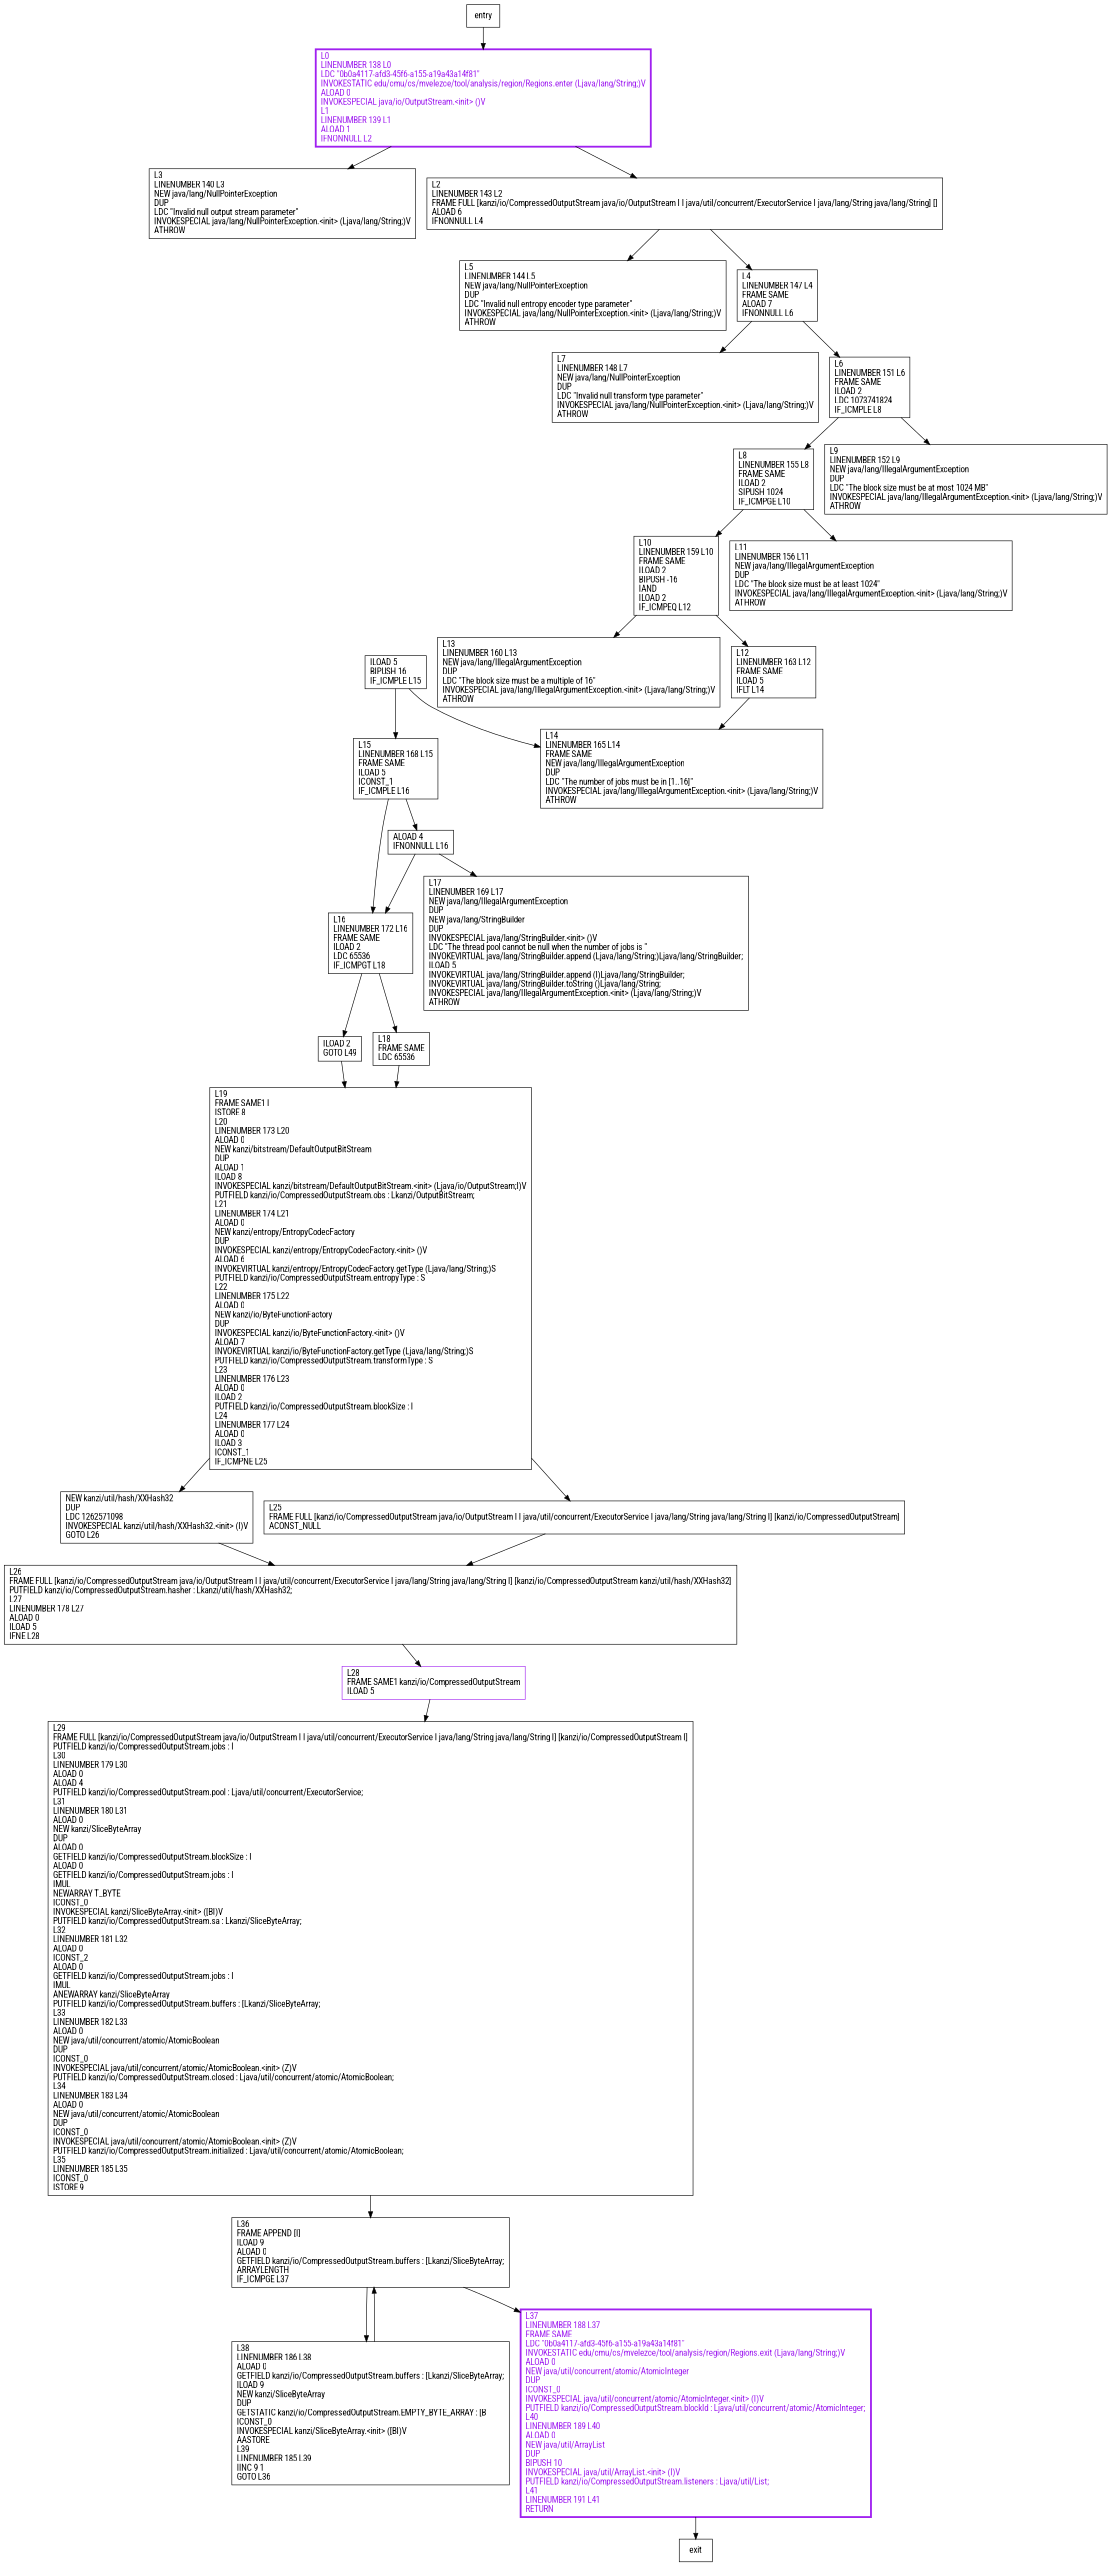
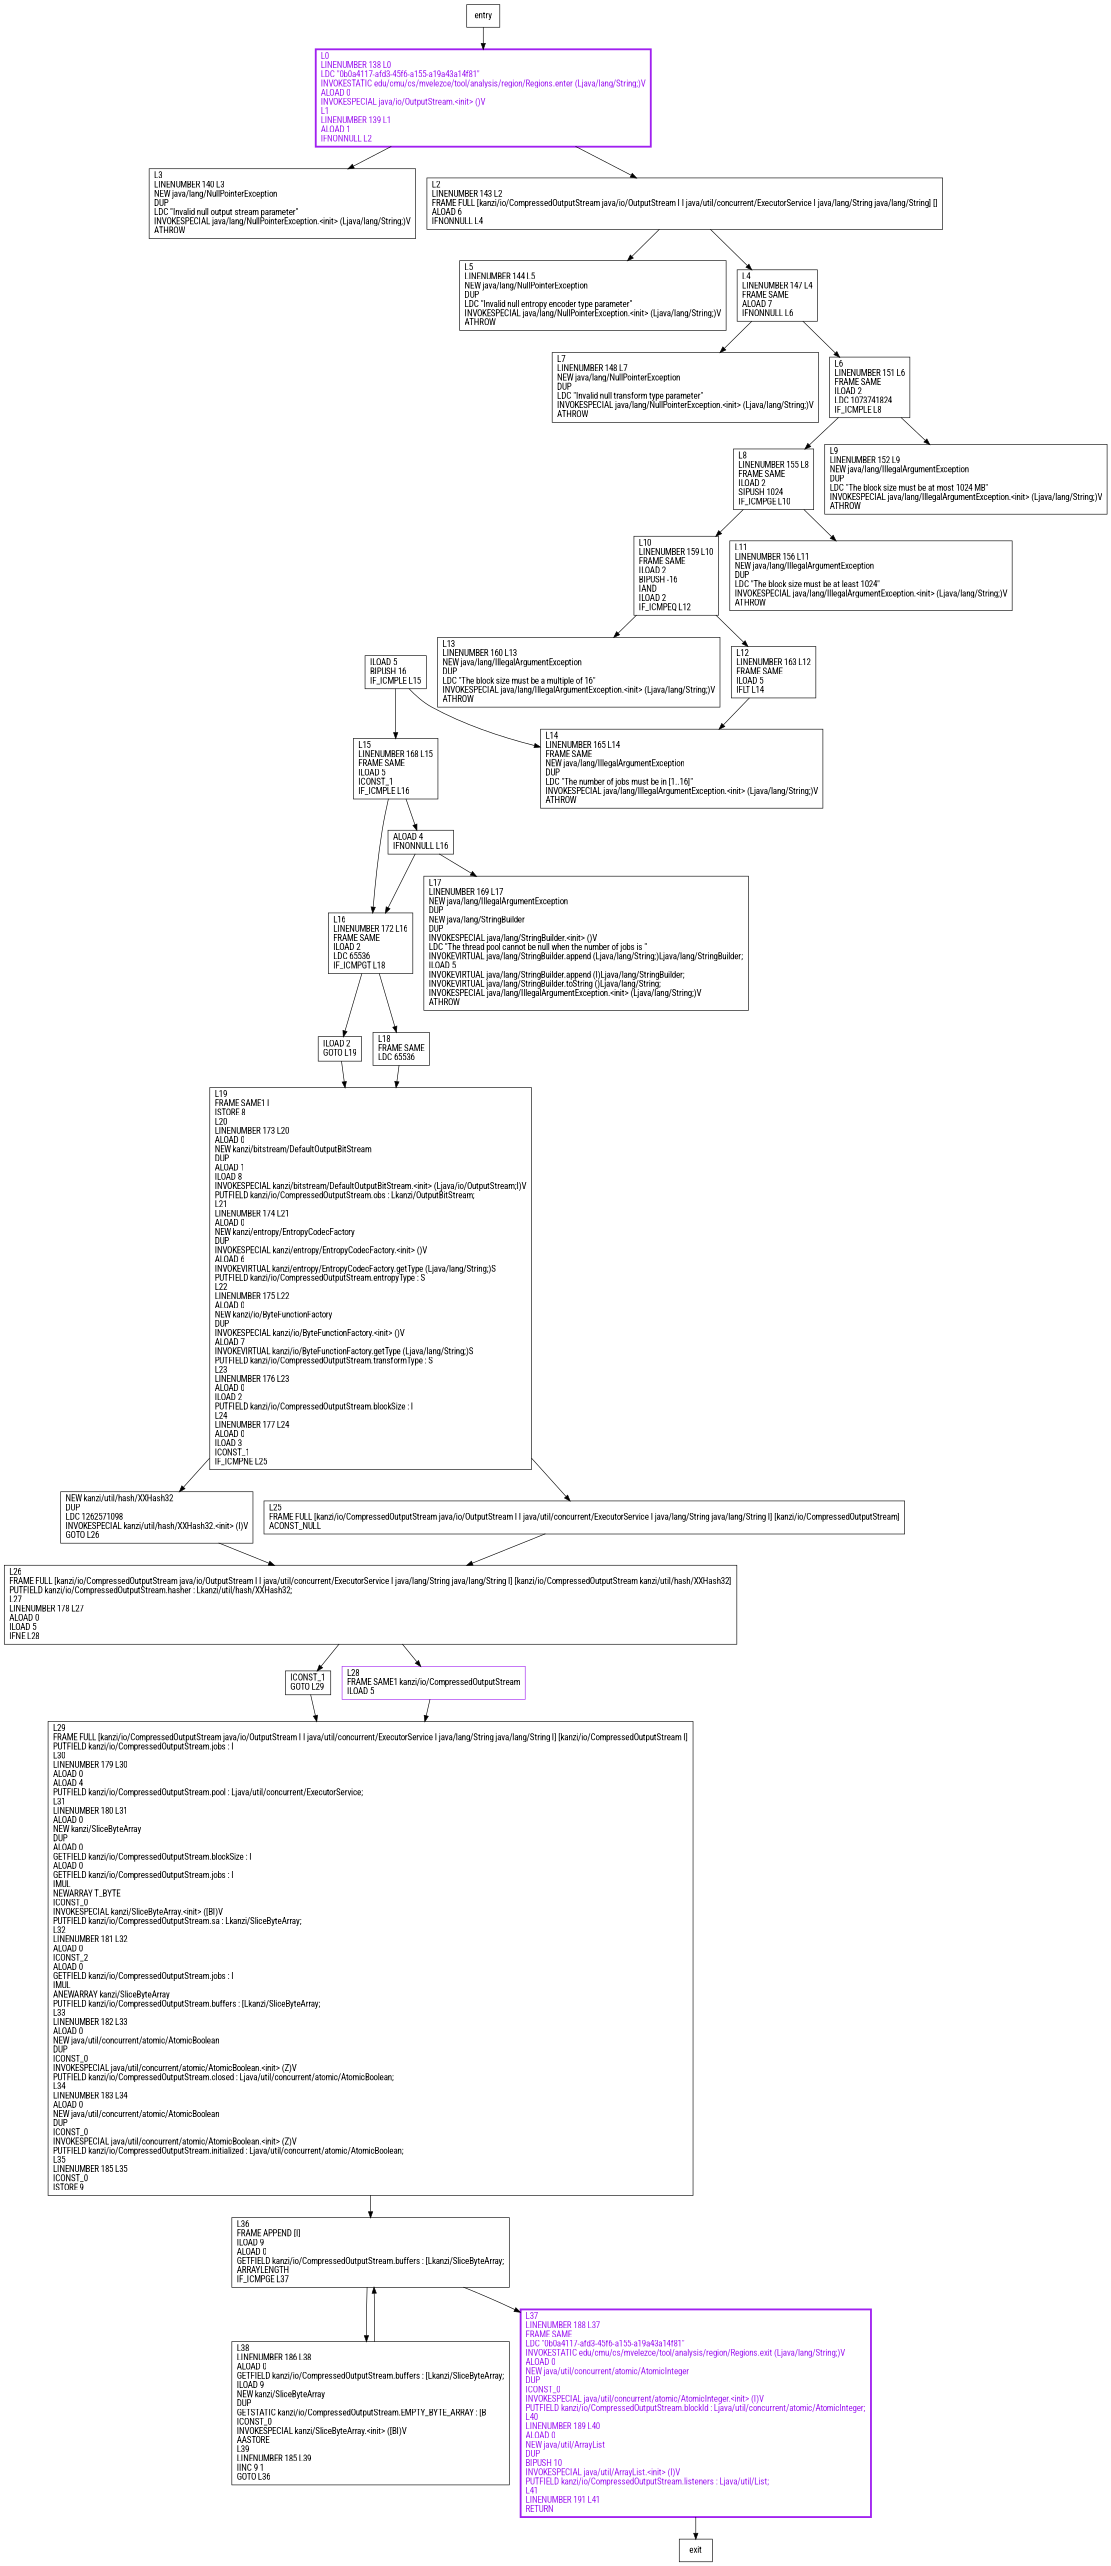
(340, 1049) -> (340, 1049)
none -> (308, 1683)
